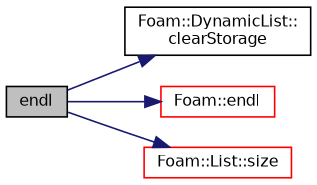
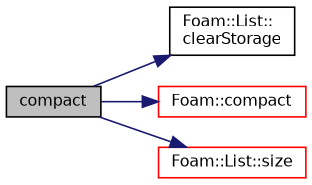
(218, 31) -> (232, 31)
(37, 102) -> (54, 102)
(218, 102) -> (232, 102)
